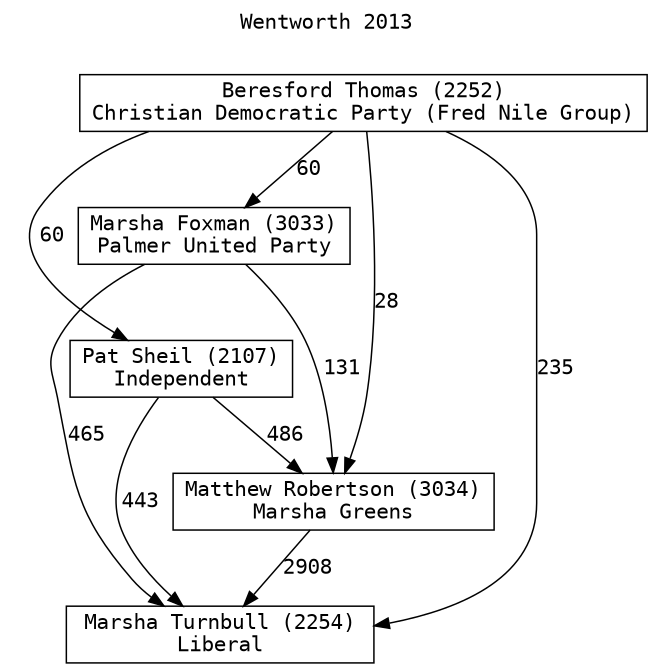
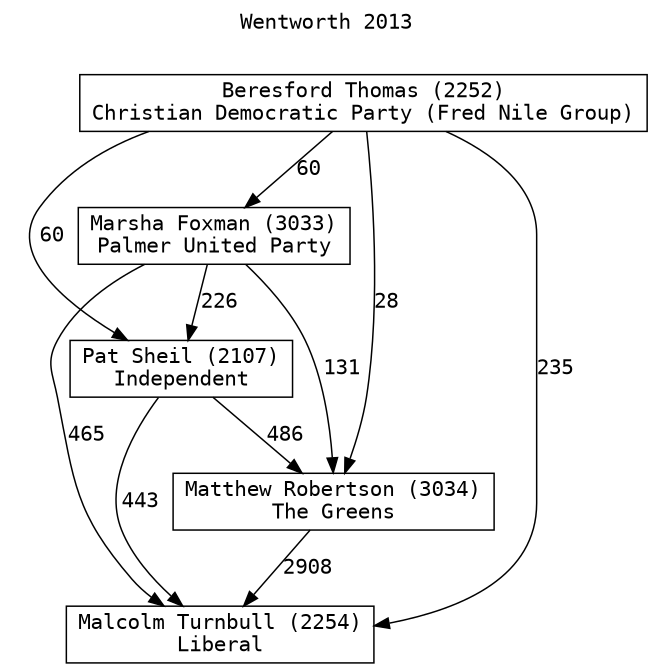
none -> (200, 295)
(334, 502) -> (334, 502)
(220, 635) -> (220, 635)
